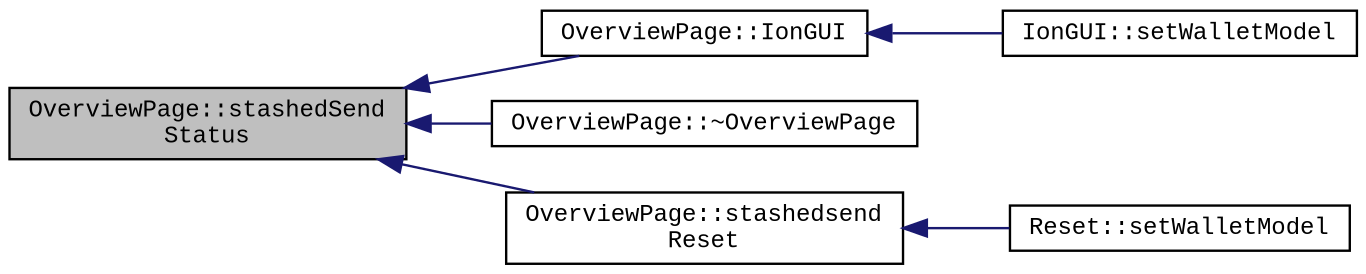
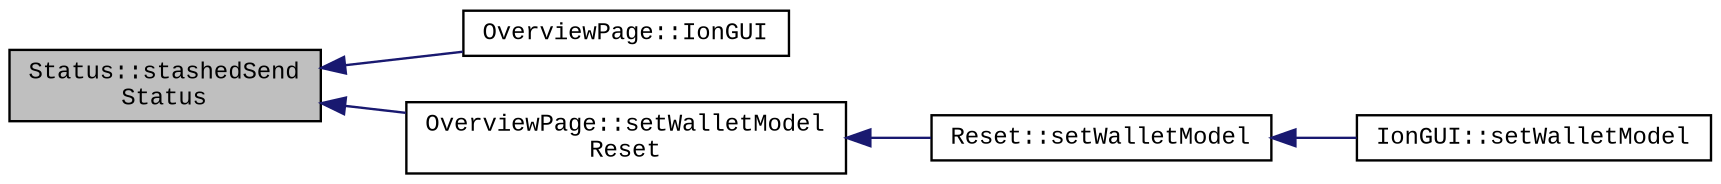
(947, 33) -> (1326, 138)
(208, 124) -> (165, 86)
(705, 124) -> none
(705, 228) -> (626, 138)
